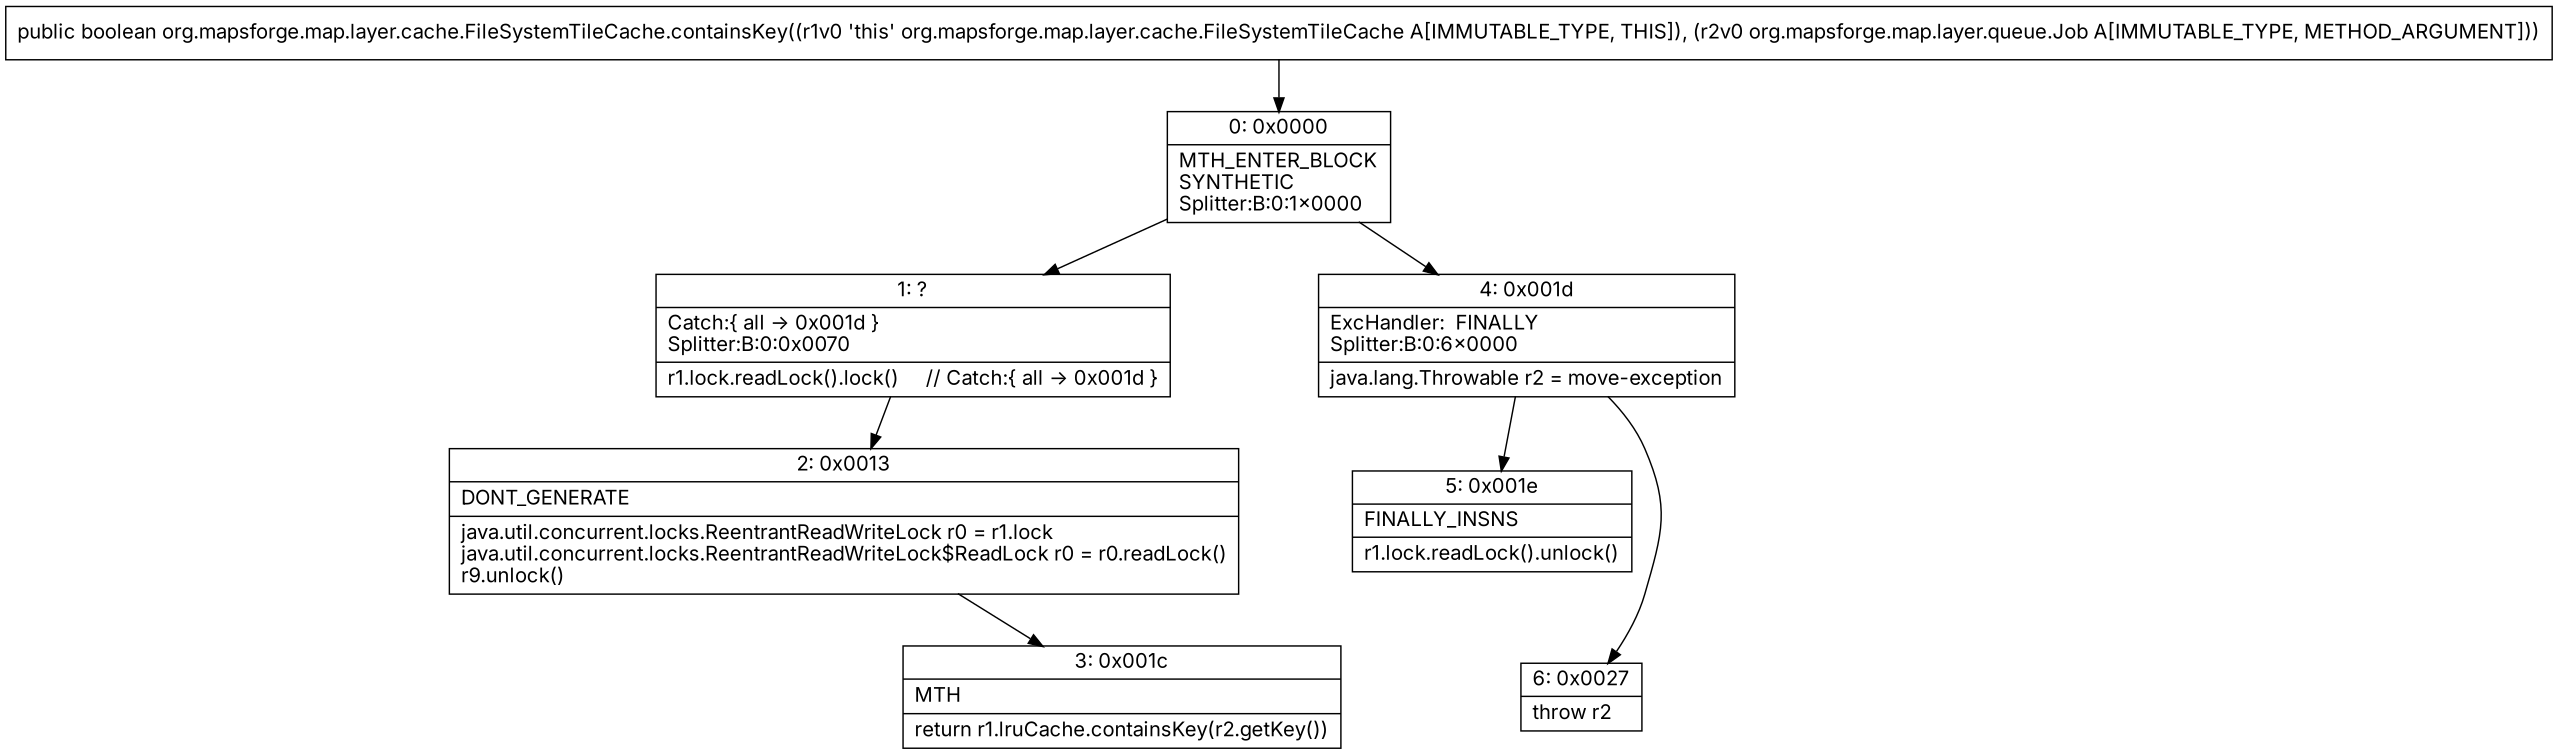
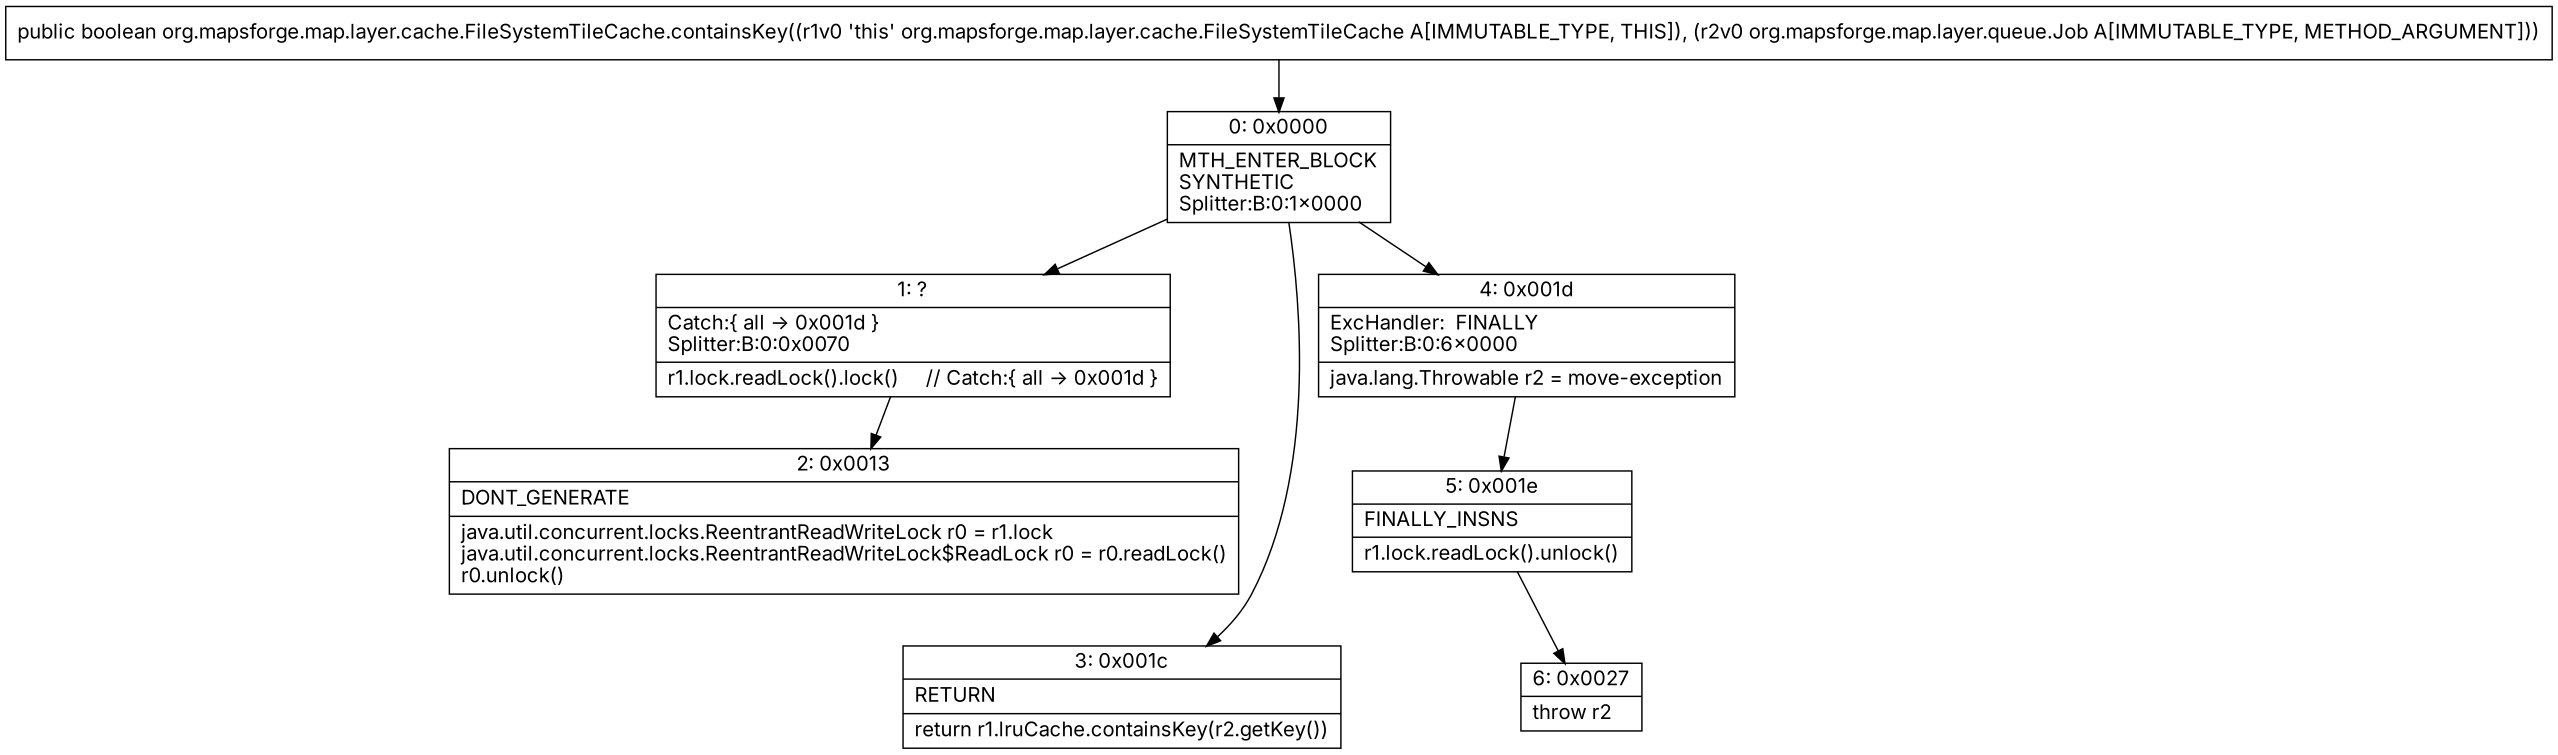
(1661, 521) -> (1538, 611)
(513, 576) -> (513, 576)
(994, 616) -> (1295, 439)
(938, 696) -> (956, 696)
